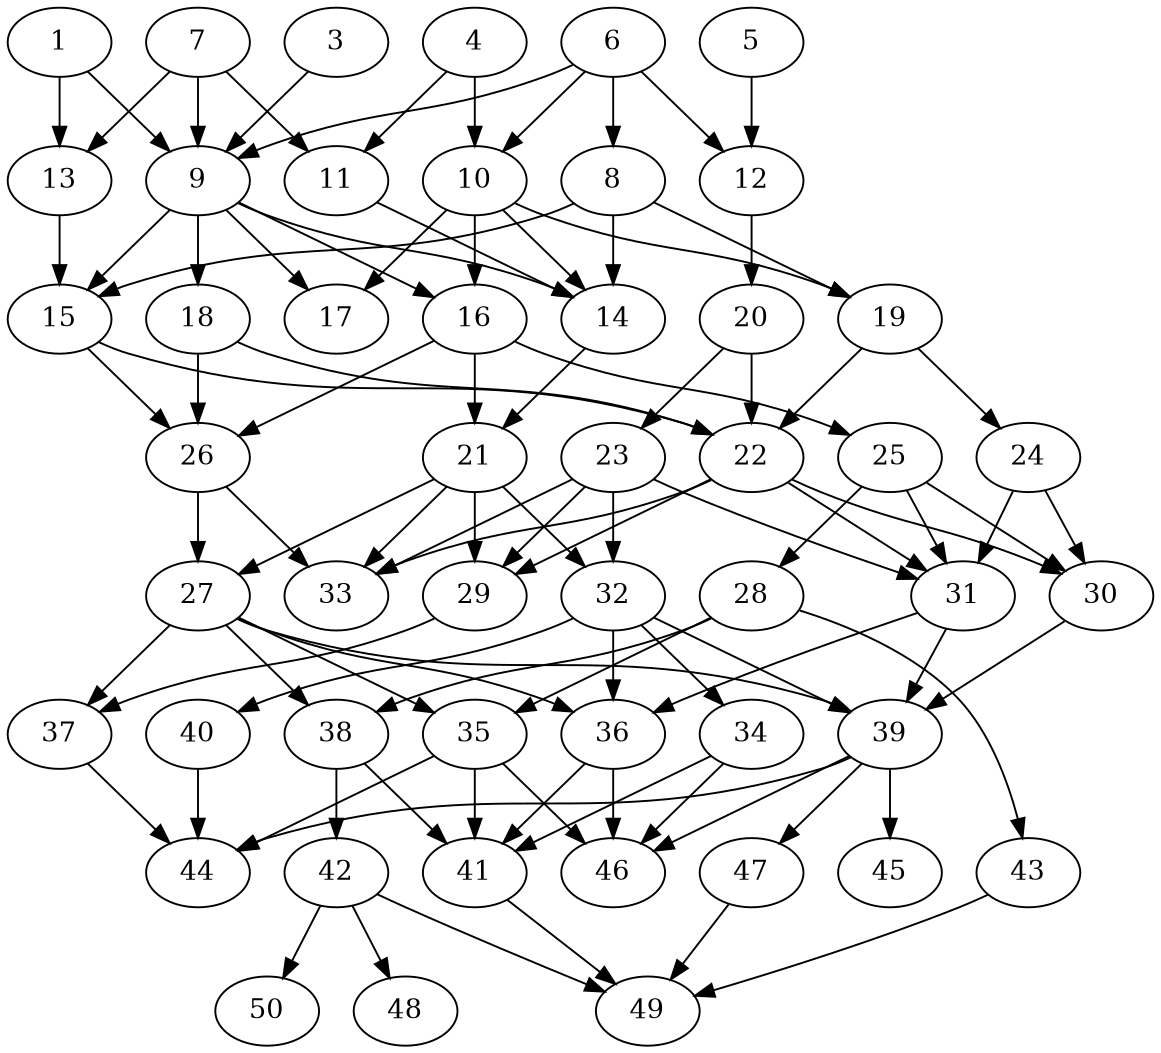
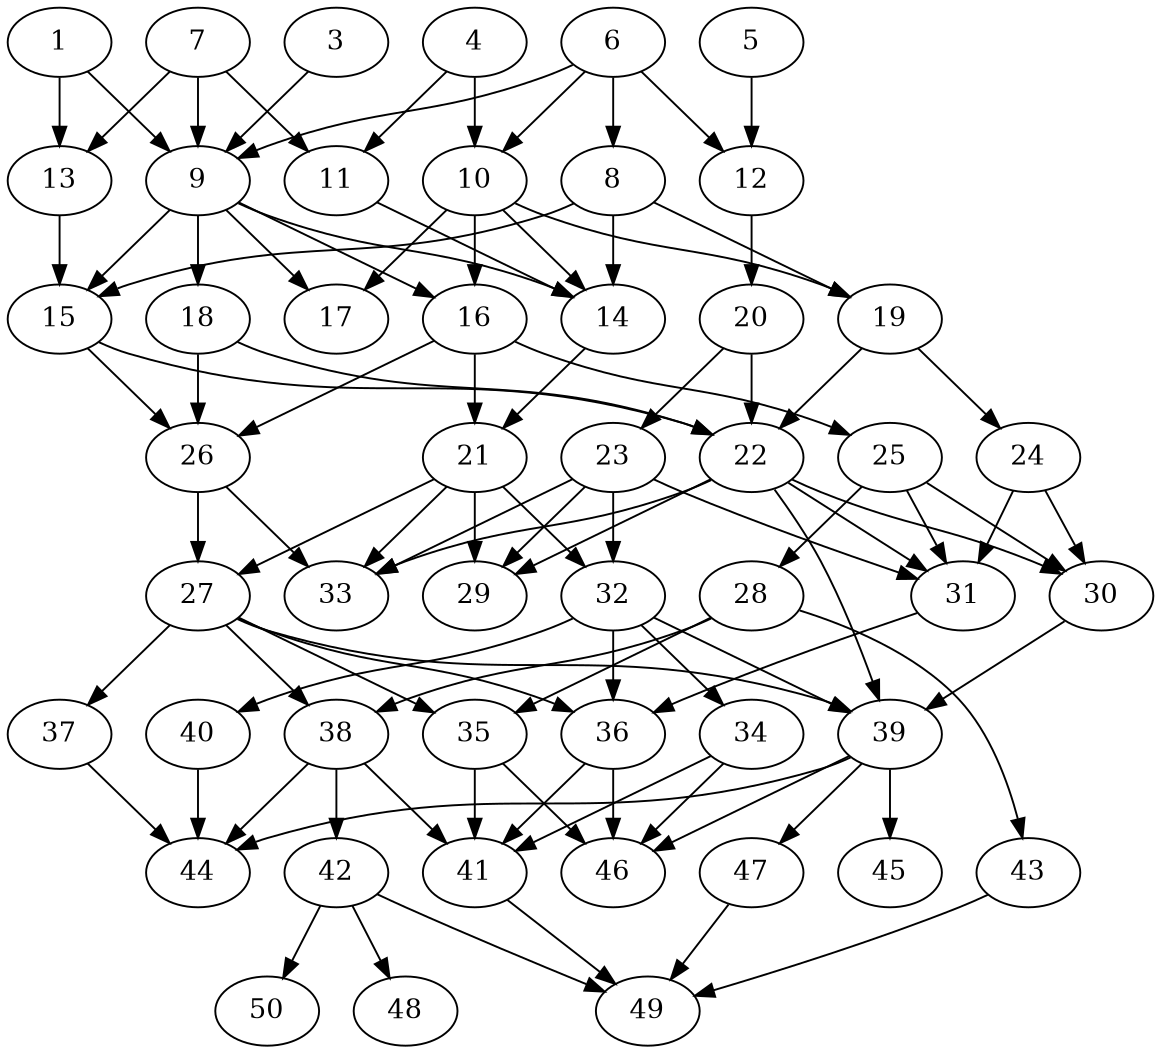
(931, 656) -> (831, 582)
(285, 662) -> none
(350, 797) -> (274, 797)
